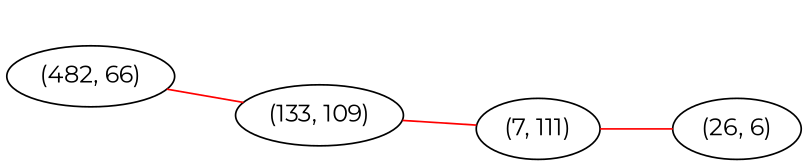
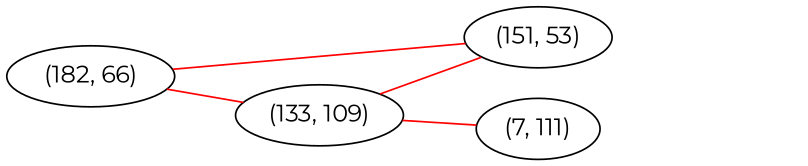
none -> (538, 37)
(91, 76) -> (91, 76)
(737, 129) -> none
